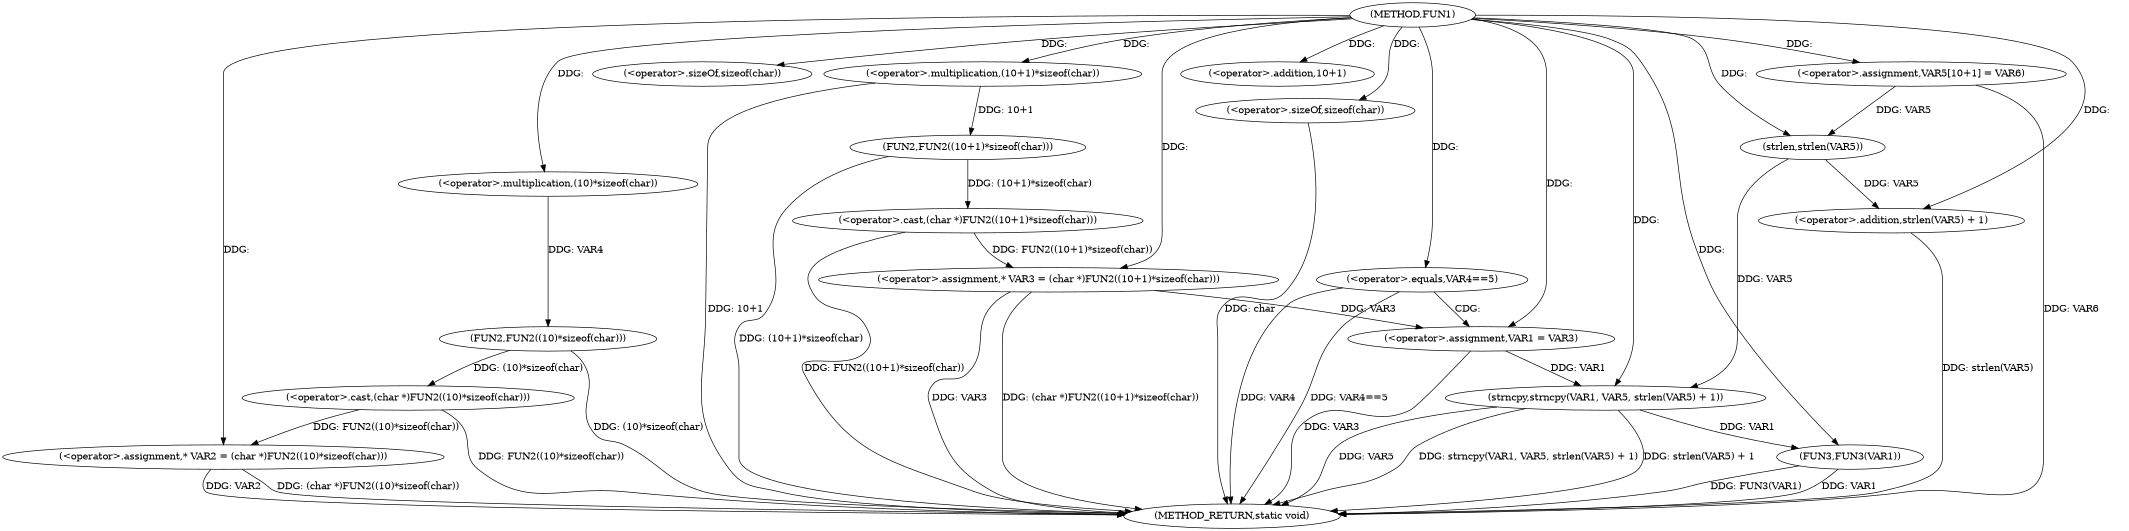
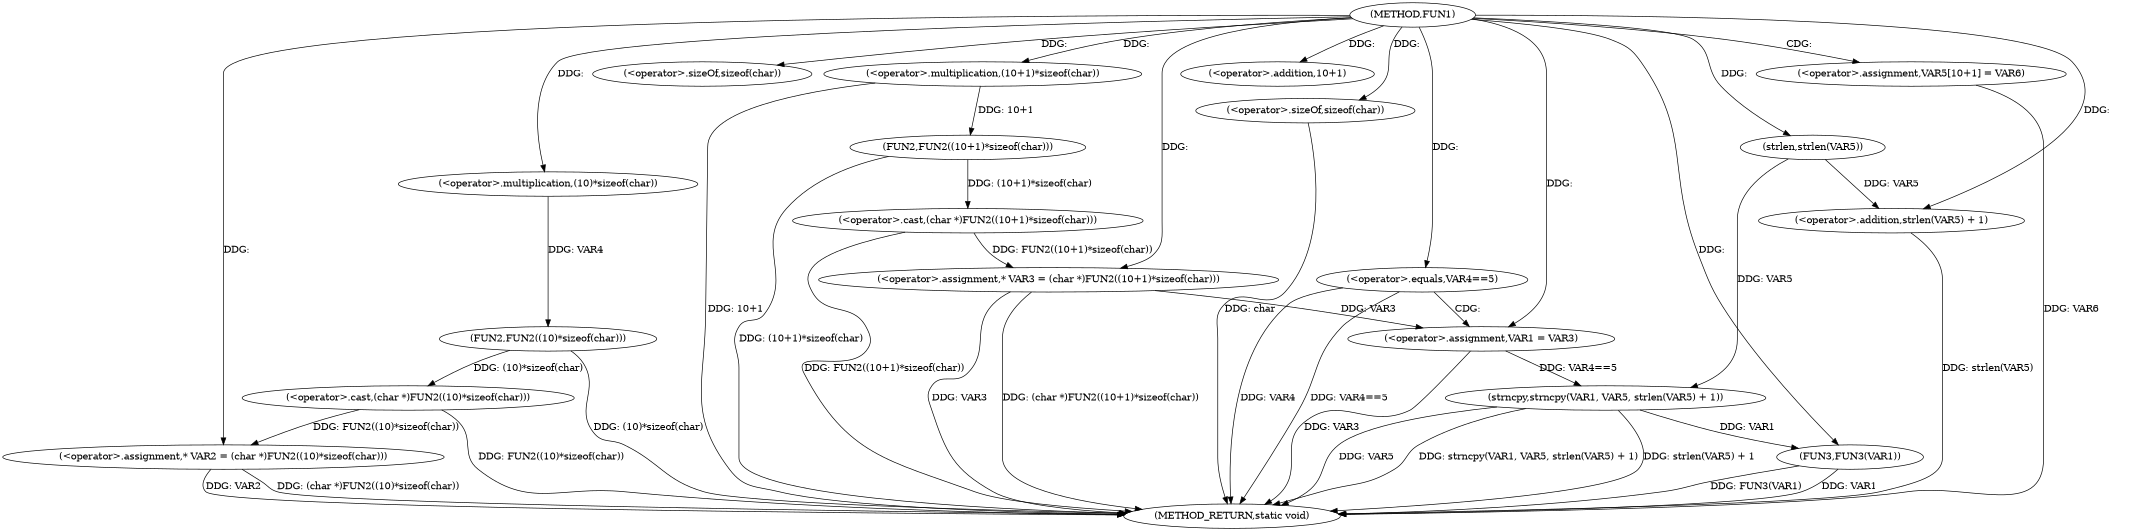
(1801, 44) -> (1801, 44)
(1865, 109) -> none
(1633, 139) -> none
(1578, 368) -> (1578, 368)
